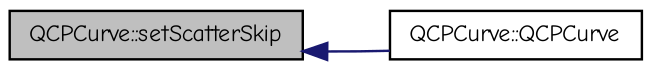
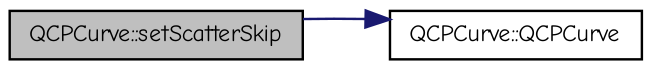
(359, 51) -> (334, 19)
